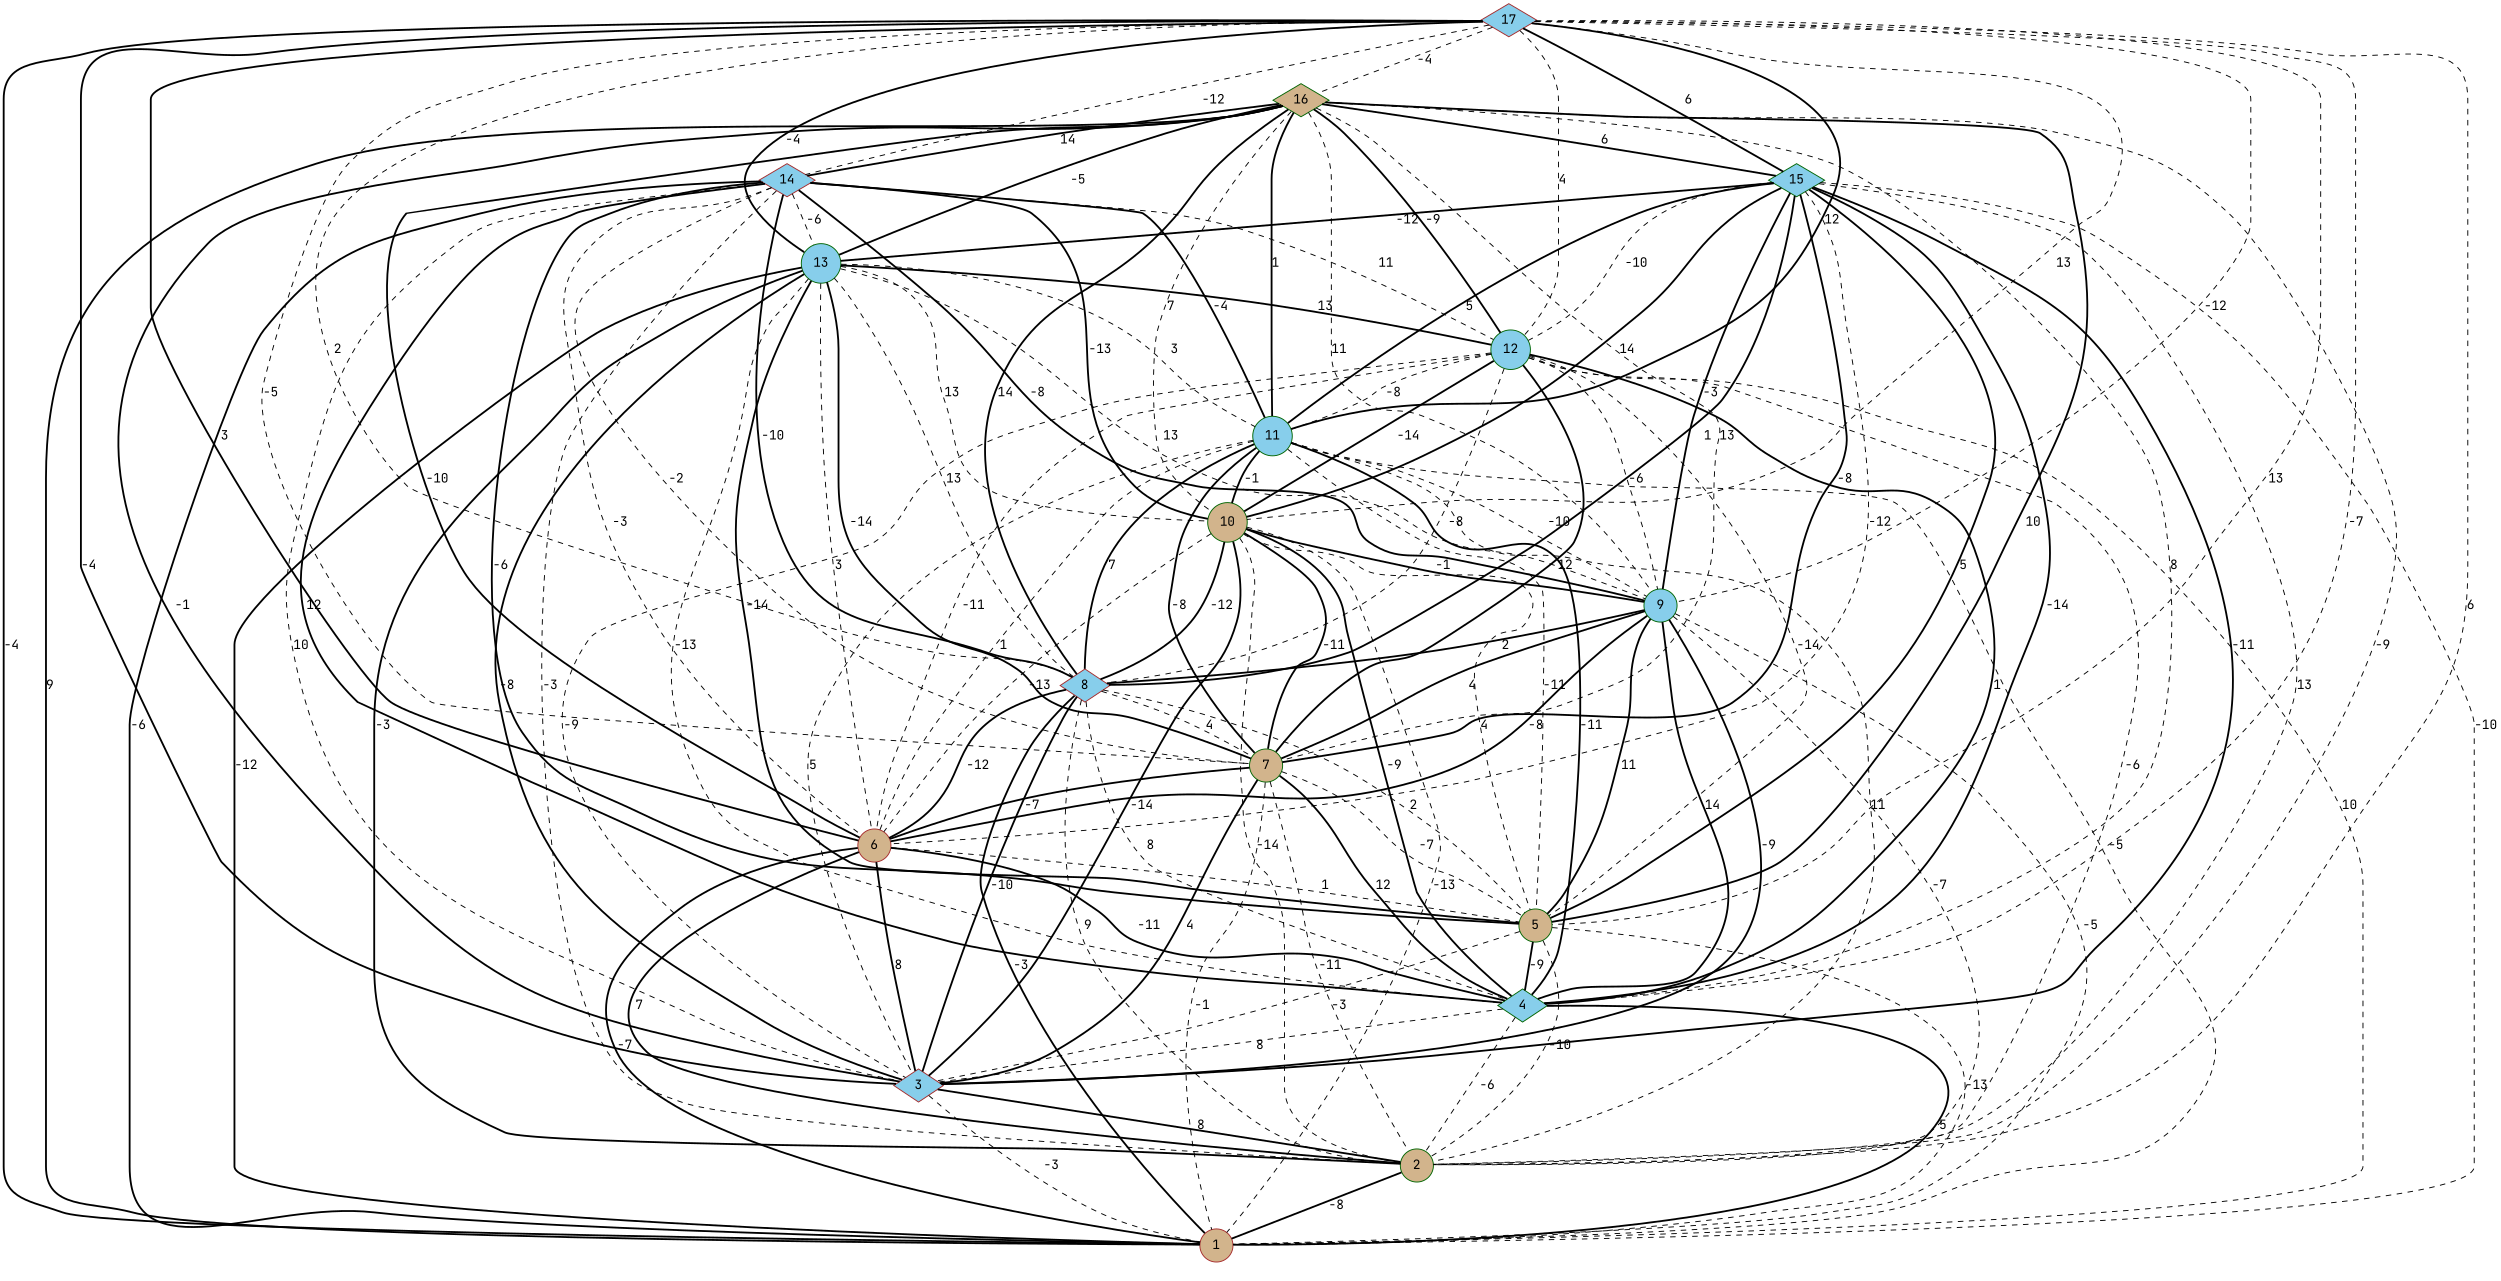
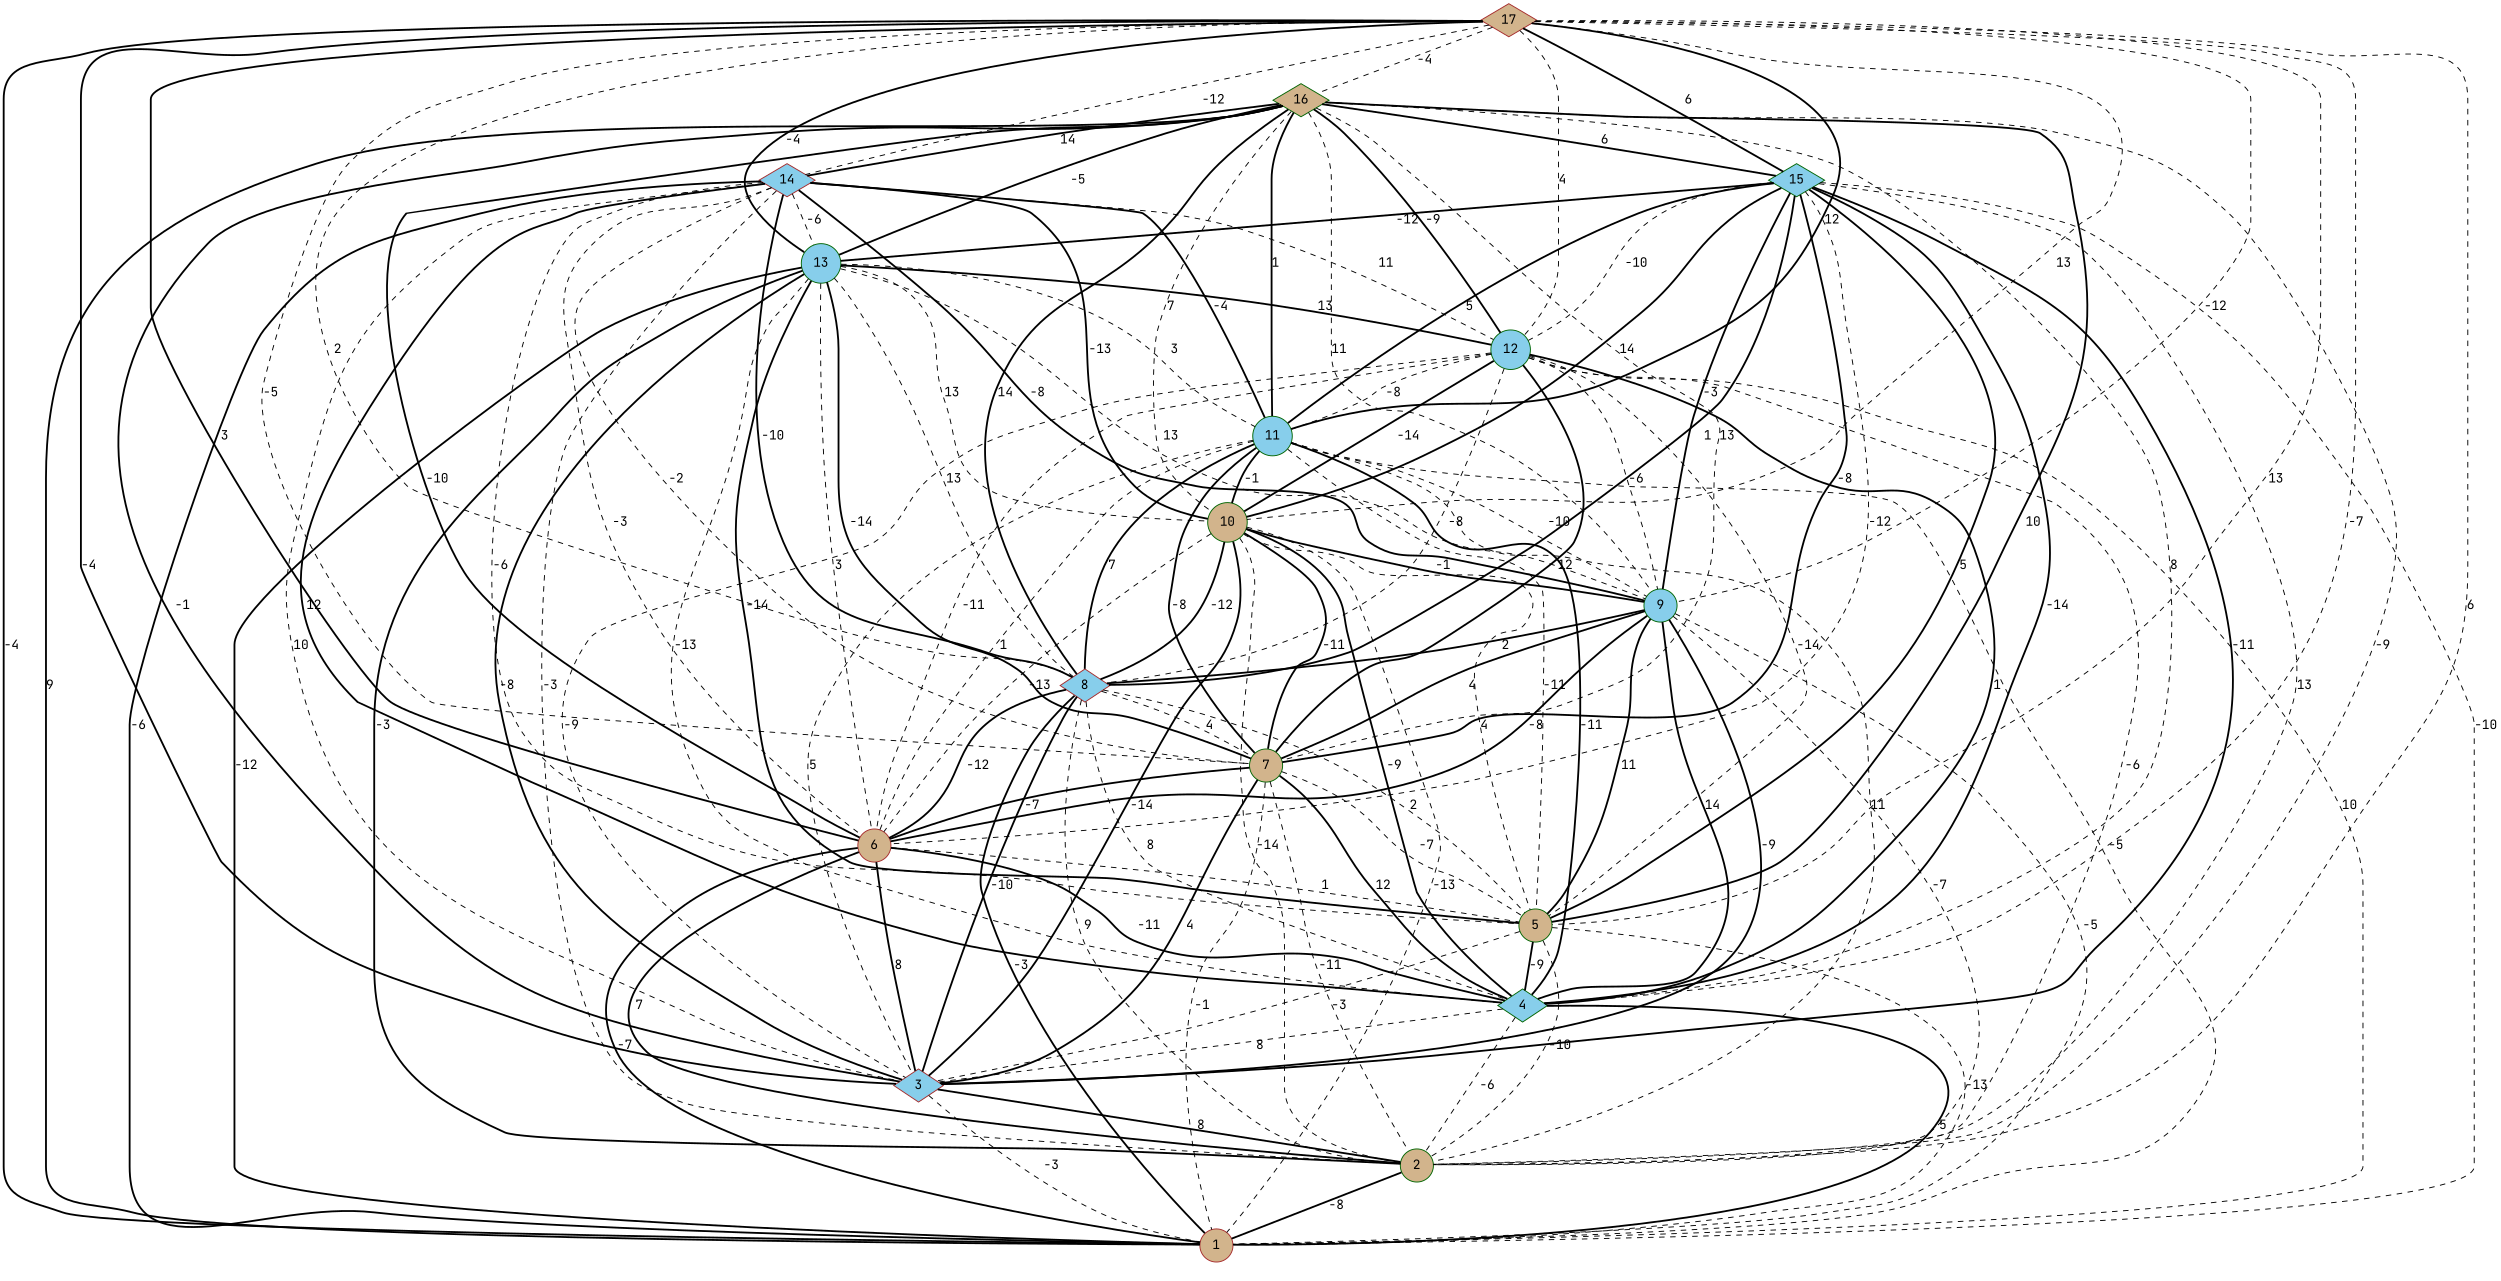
(1509, 20) -> (1509, 20)
(653, 818) -> (653, 818)
